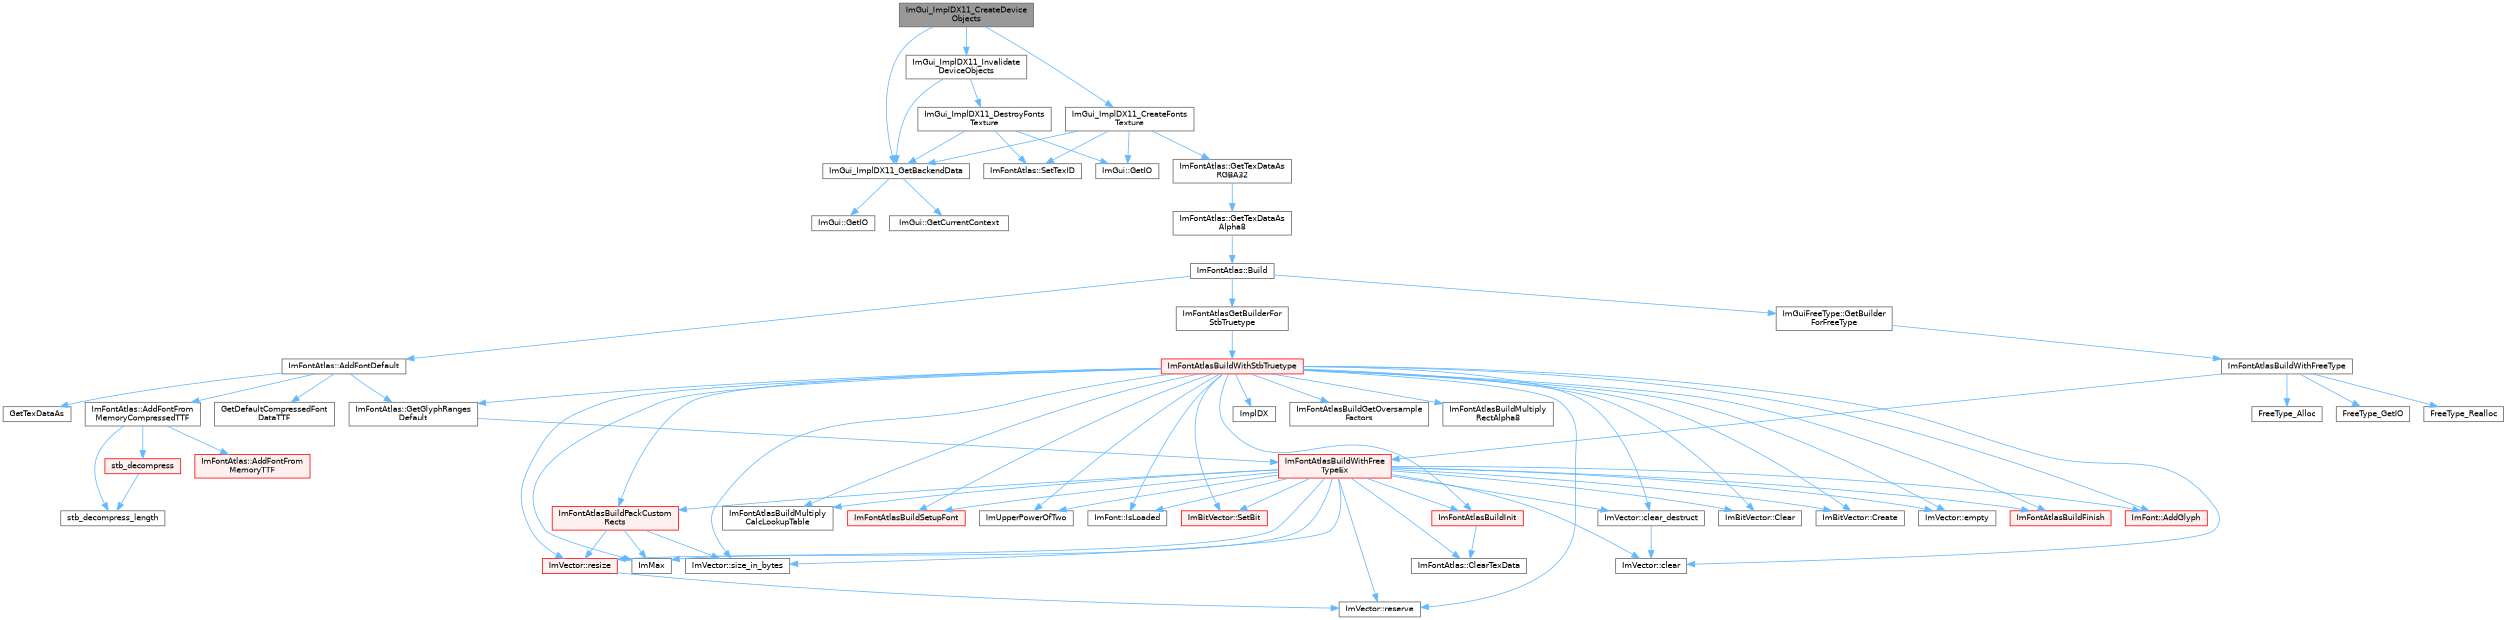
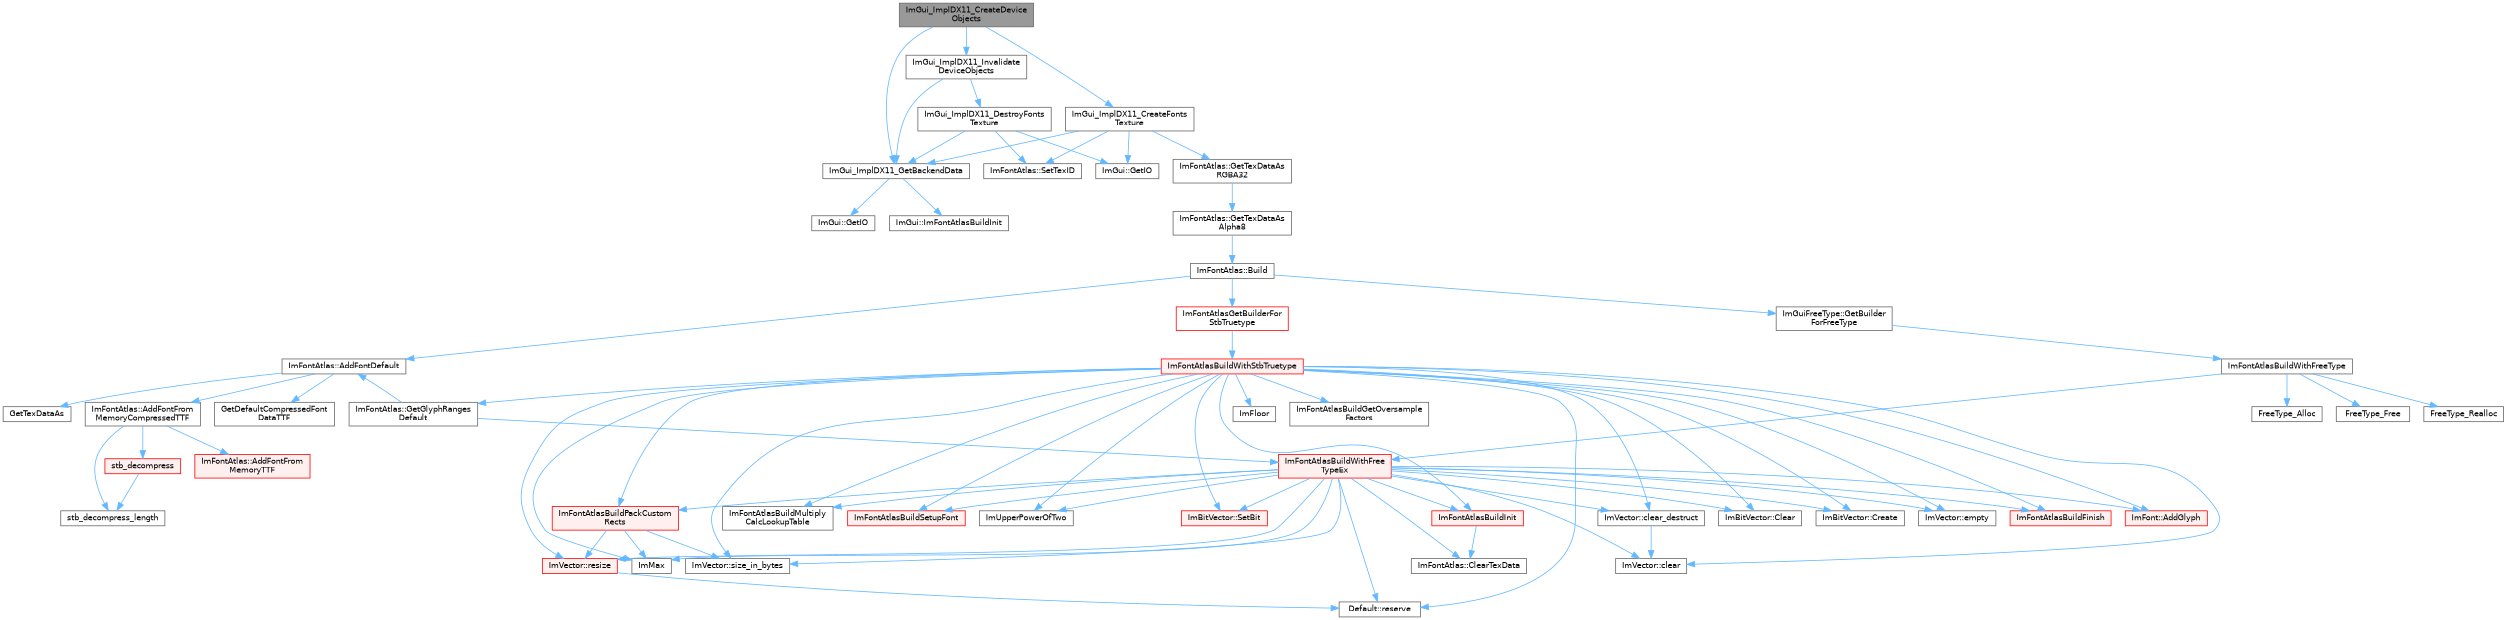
(949, 223) -> (949, 223)
(1232, 319) -> (1232, 319)
(367, 386) -> (383, 390)
(1254, 414) -> (1254, 414)
(1498, 414) -> none
(2373, 414) -> (2373, 414)
(1127, 518) -> none
(1380, 609) -> (1380, 609)
